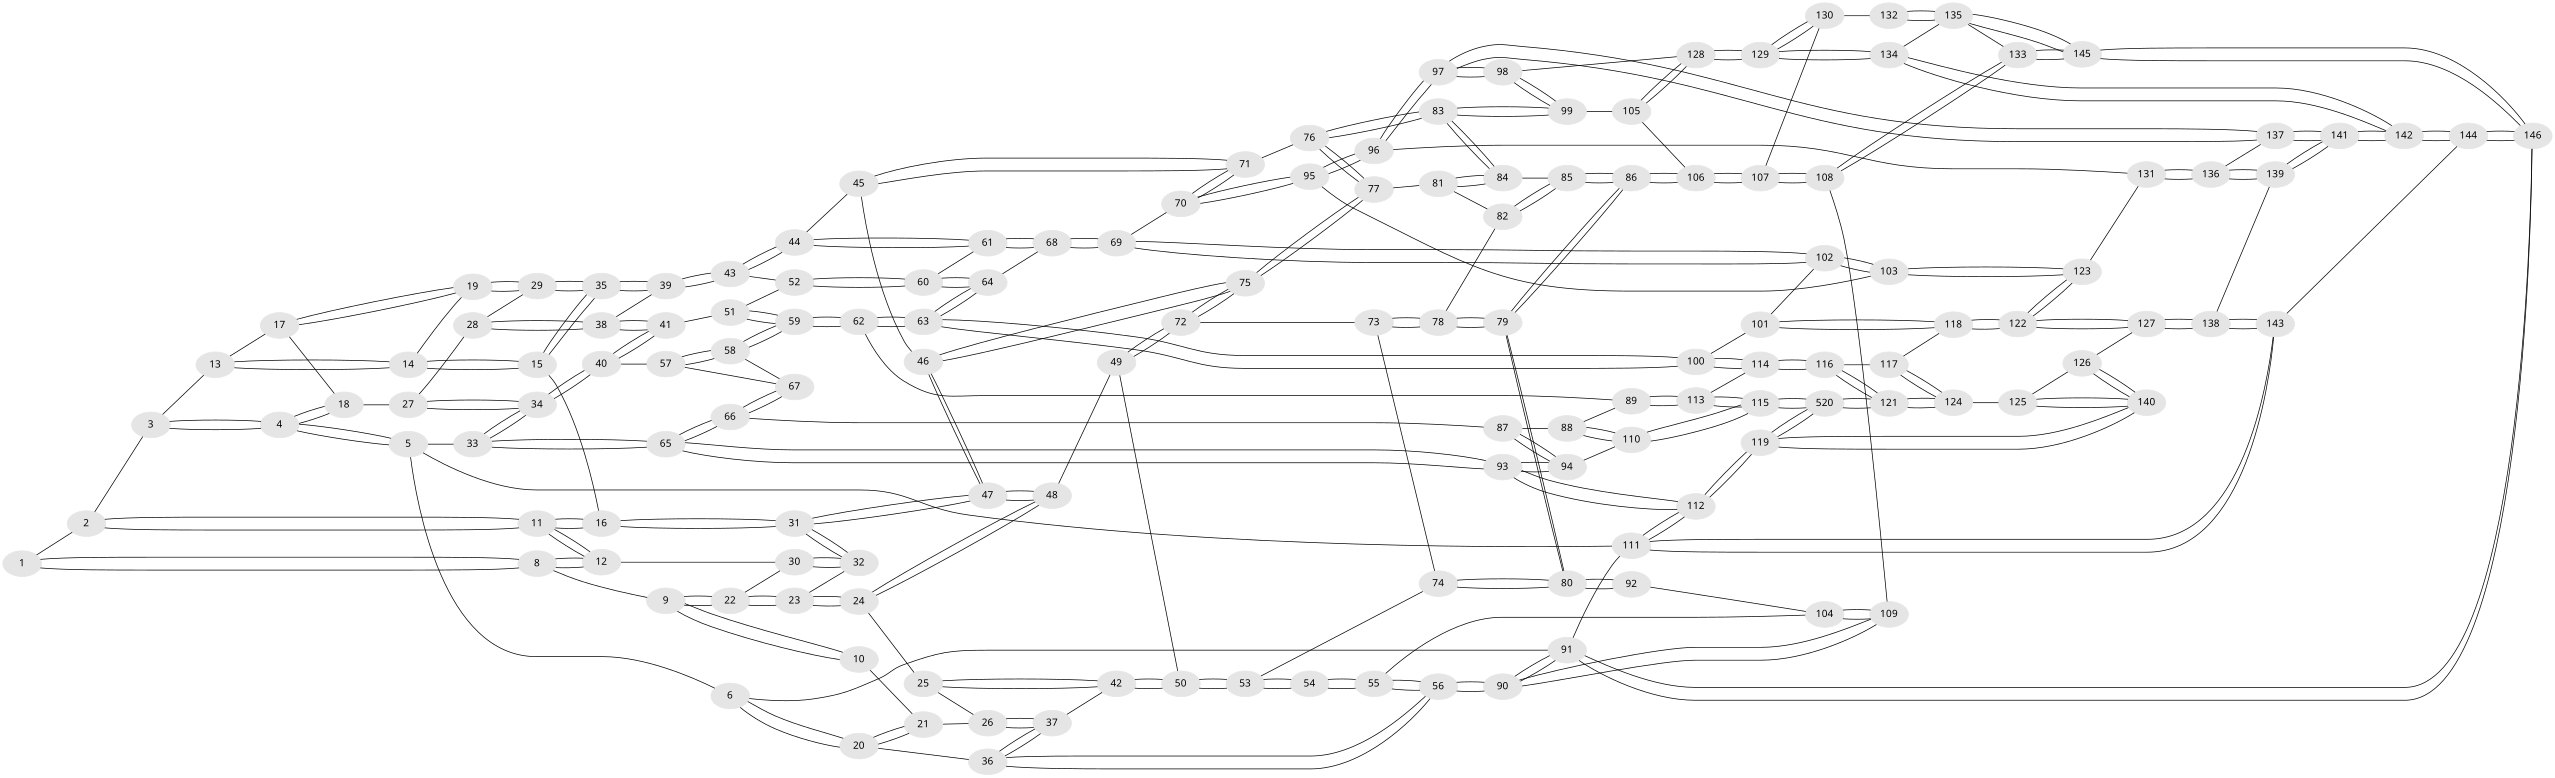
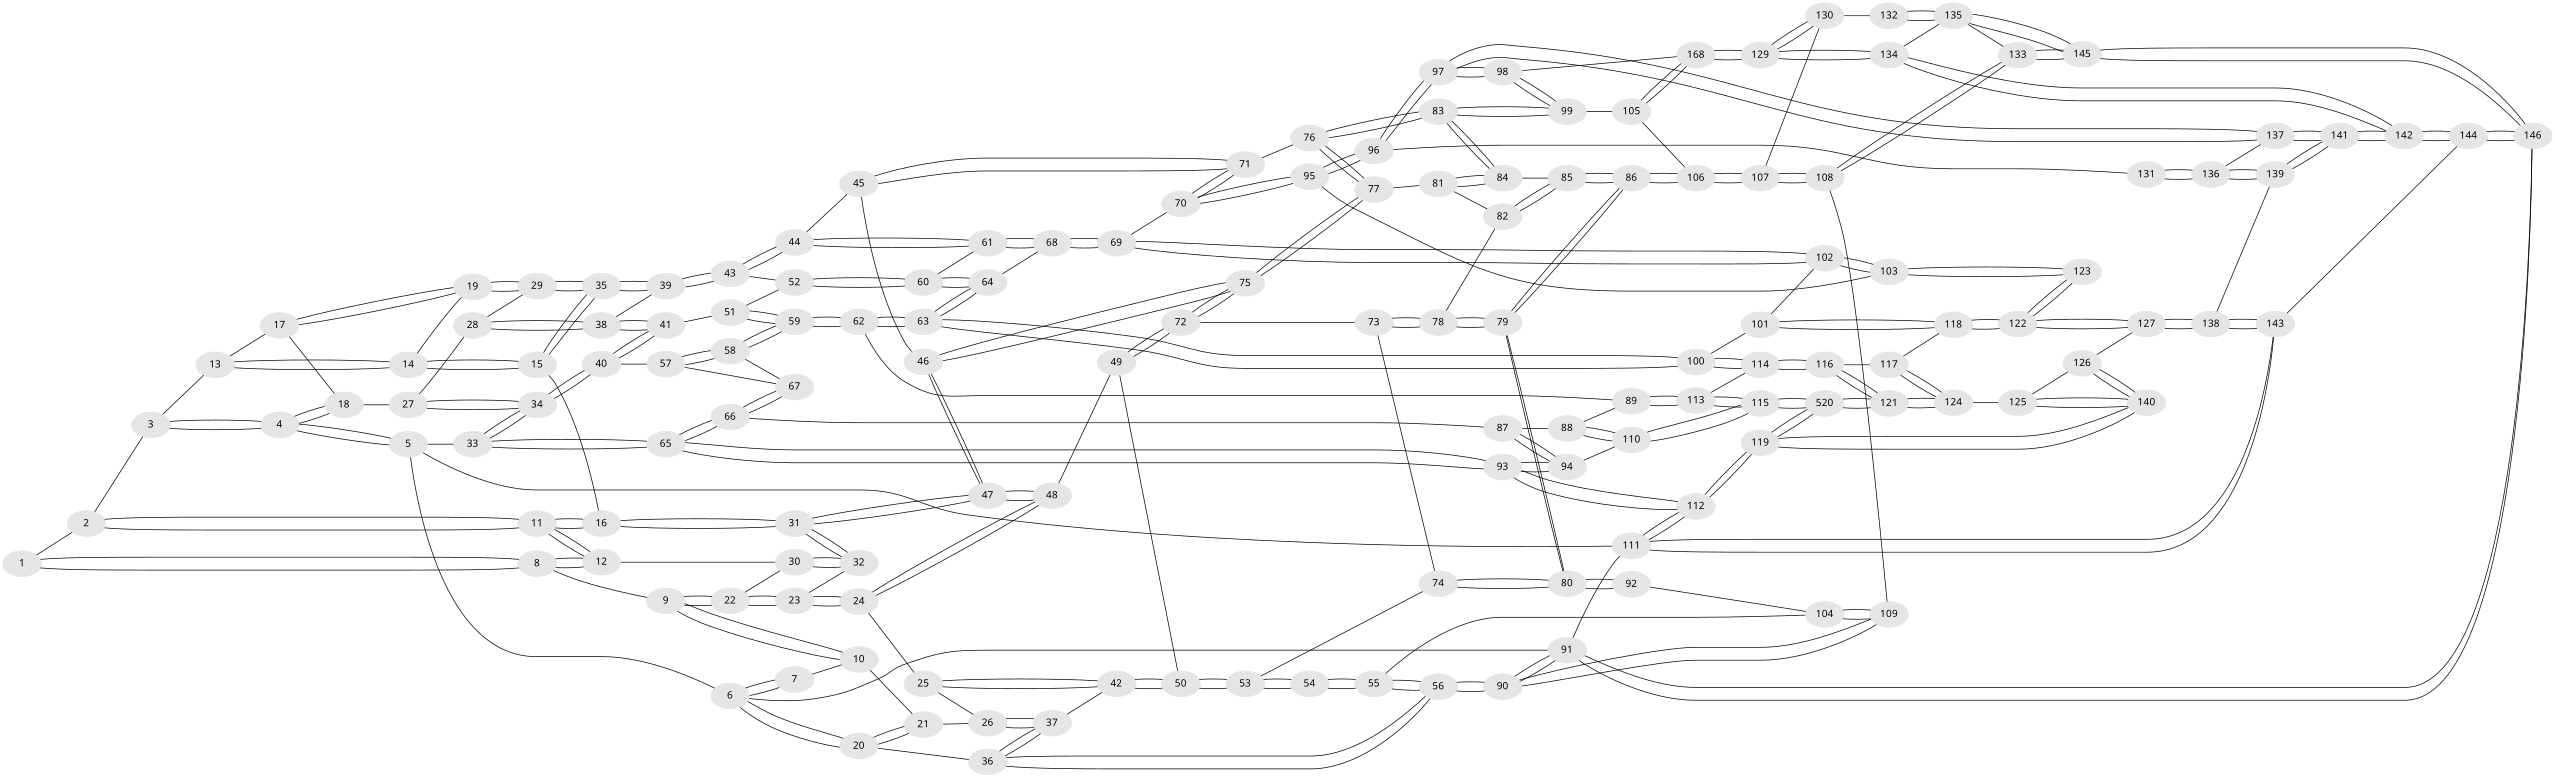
(1696, 55) -> (1696, 55)
(2114, 223) -> none
none -> (795, 680)
